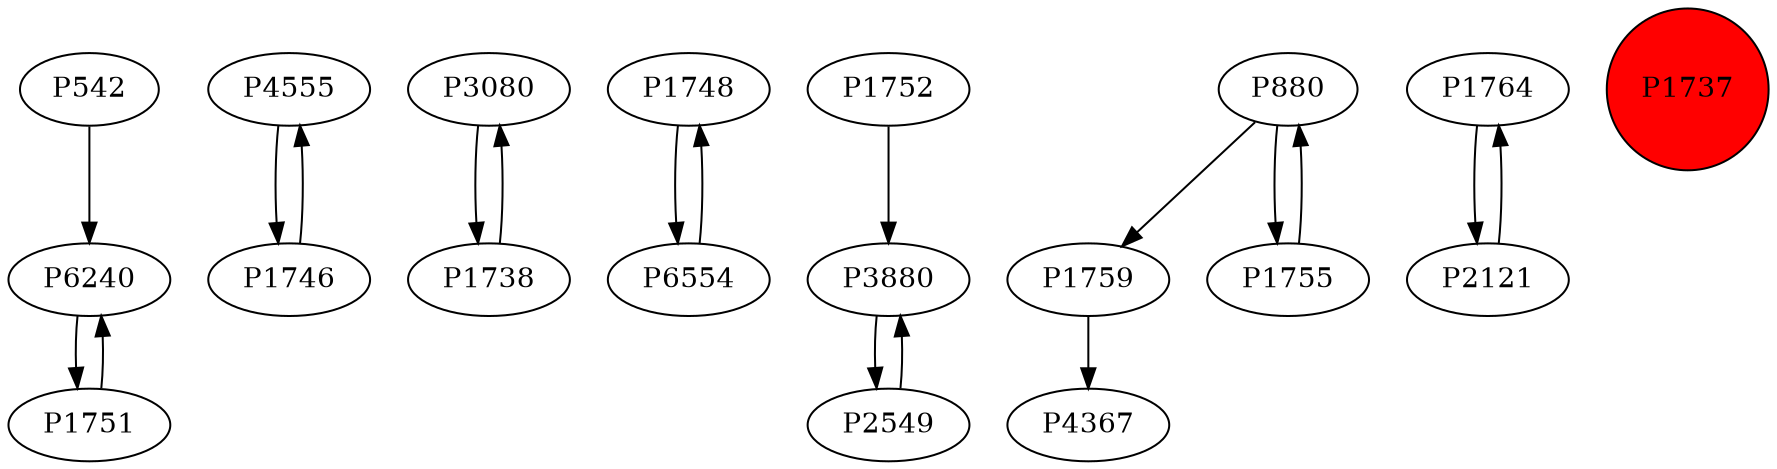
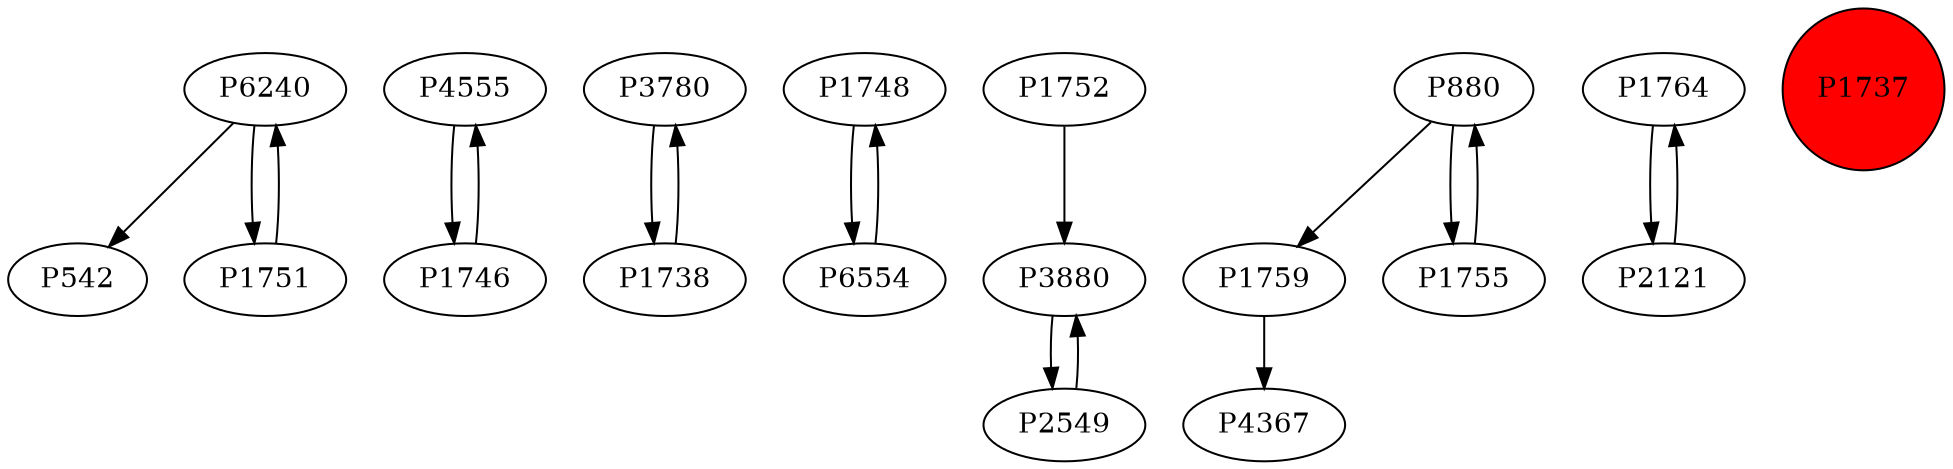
(489, 89) -> (665, 89)
(89, 174) -> (179, 177)
